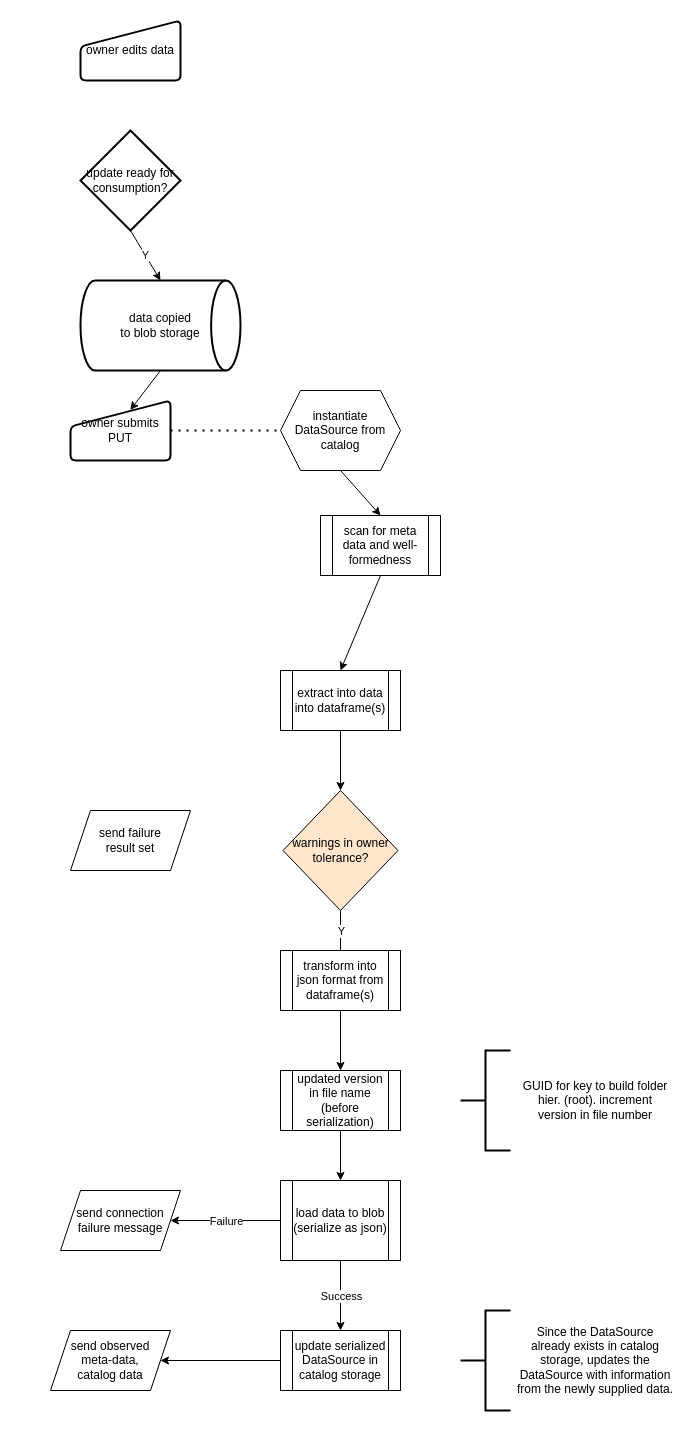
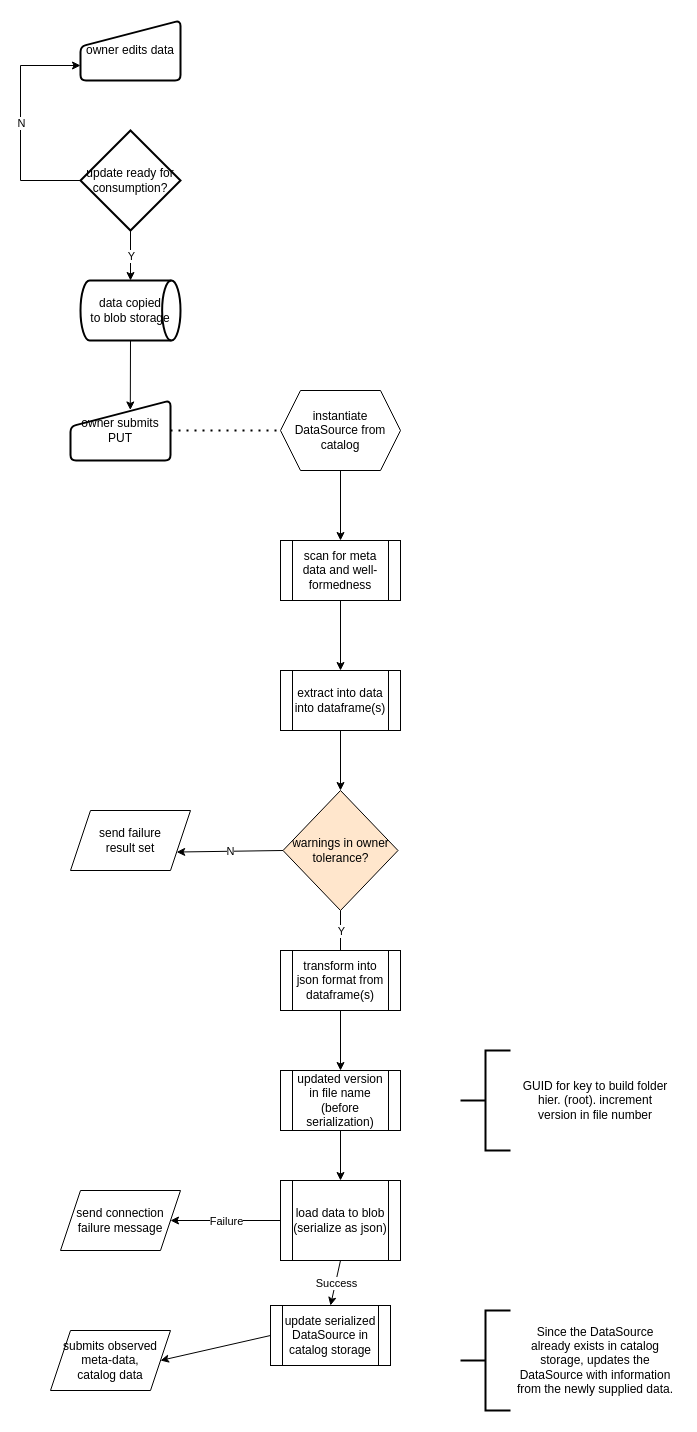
none -> (21, 127)
(161, 326) -> (131, 311)
(381, 546) -> (341, 571)
none -> (234, 851)
(111, 1361) -> (111, 1361)
(341, 1361) -> (331, 1336)
